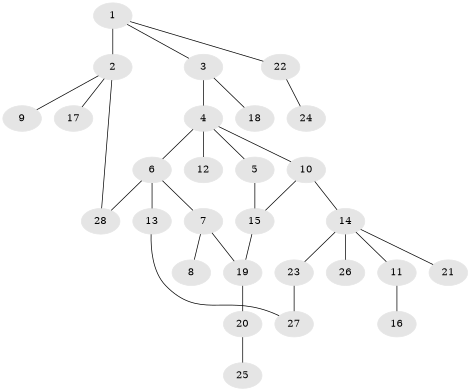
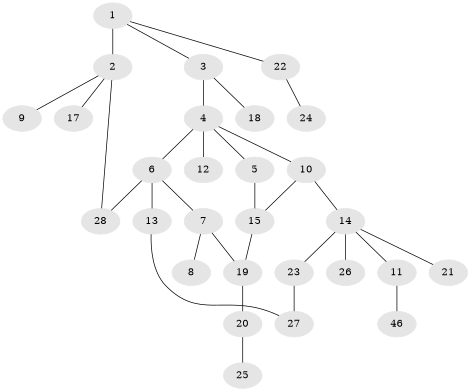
(397, 324) -> (397, 324)
